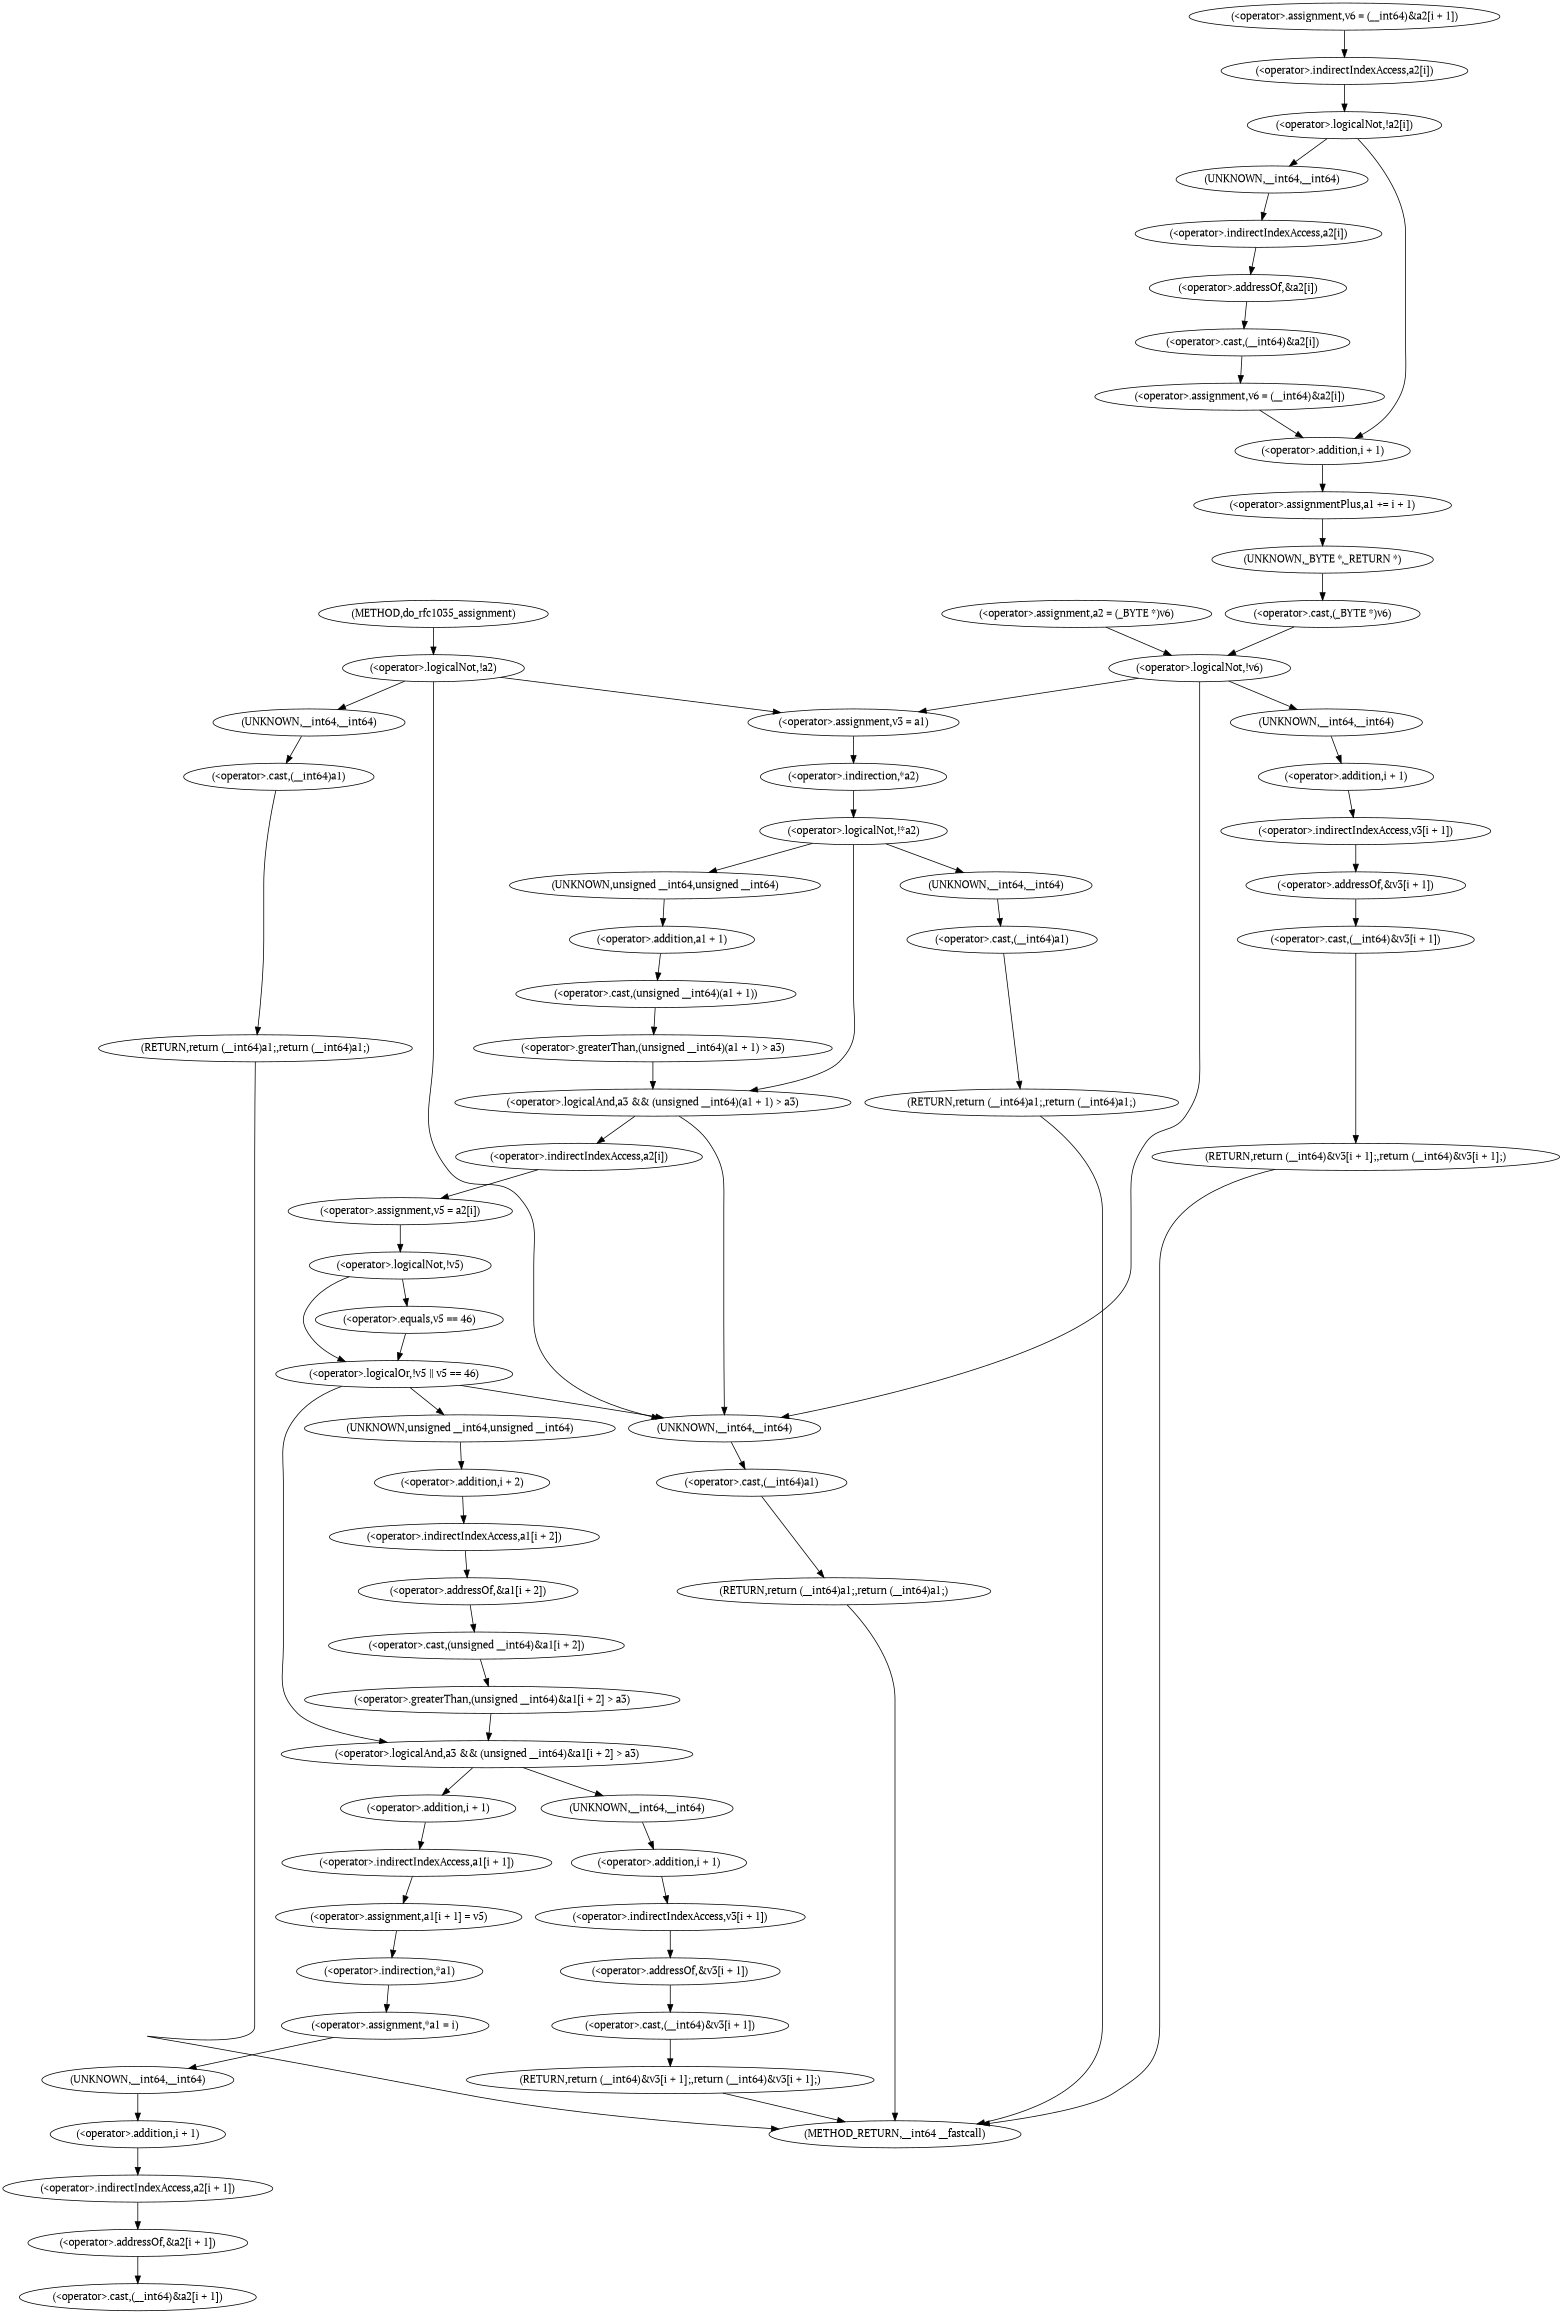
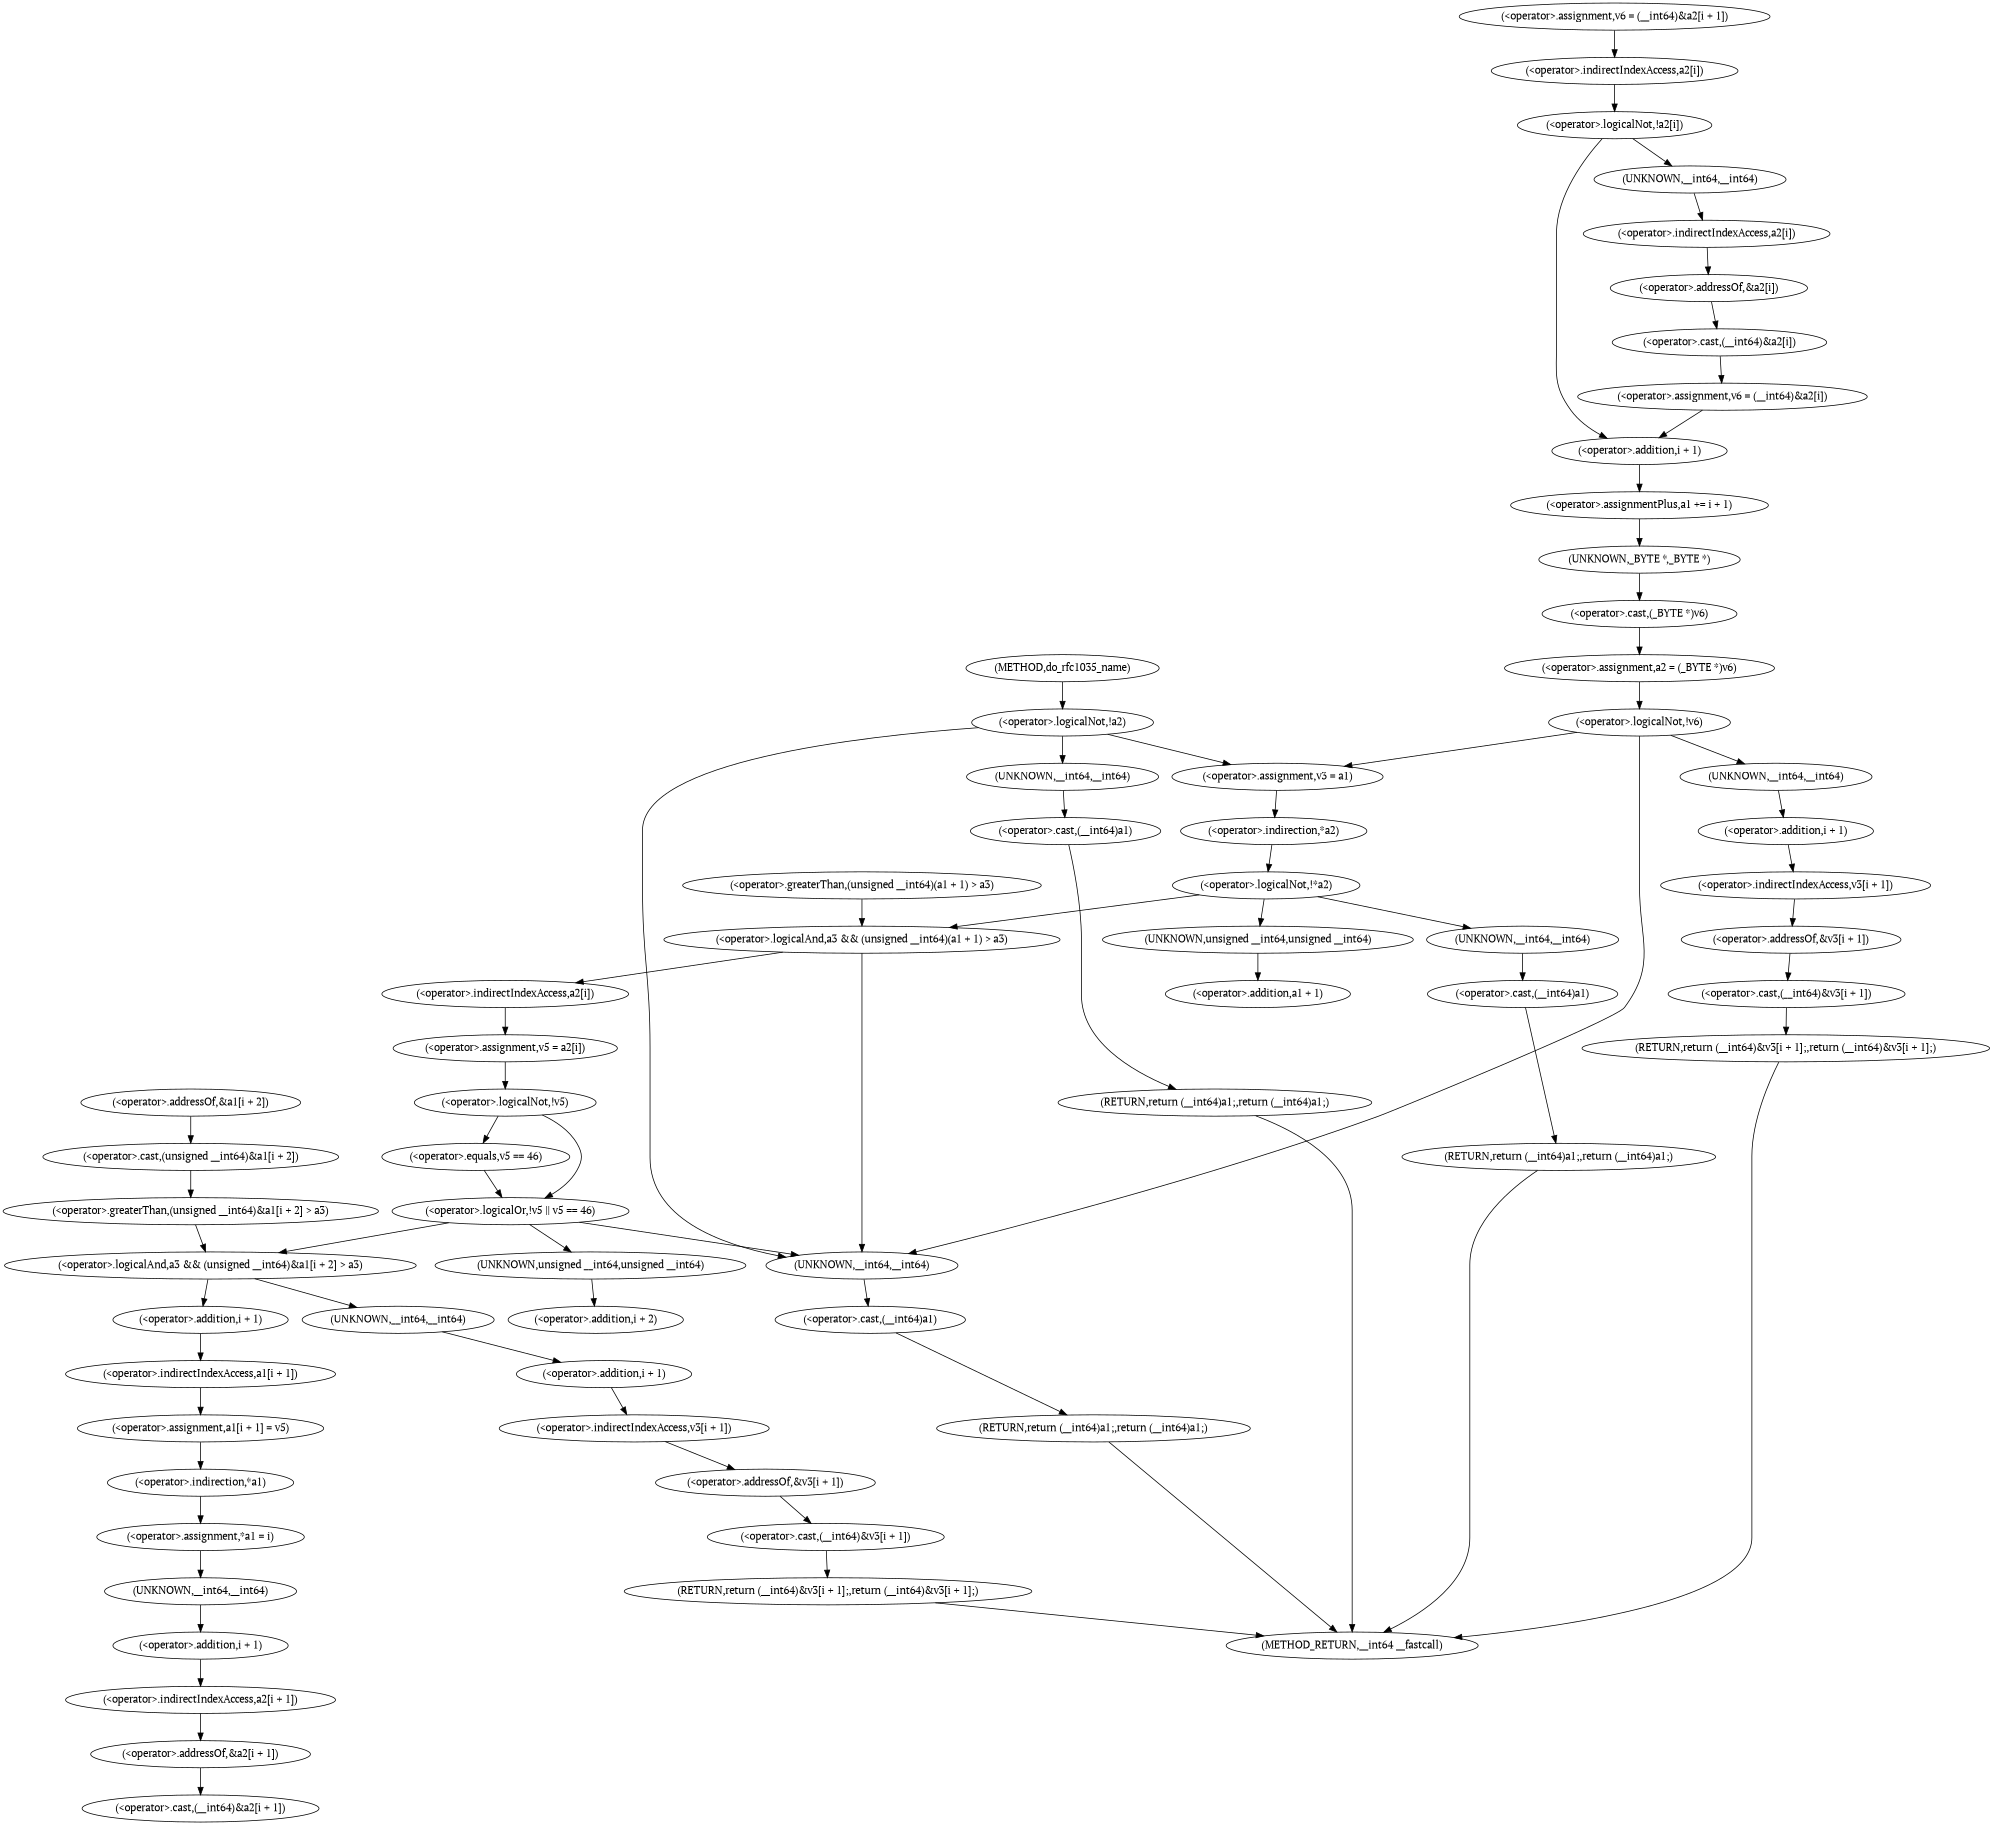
(1323, 560) -> (1639, 560)
(433, 614) -> (1063, 668)
(1265, 640) -> (1639, 637)
(656, 994) -> none
(464, 1537) -> none
